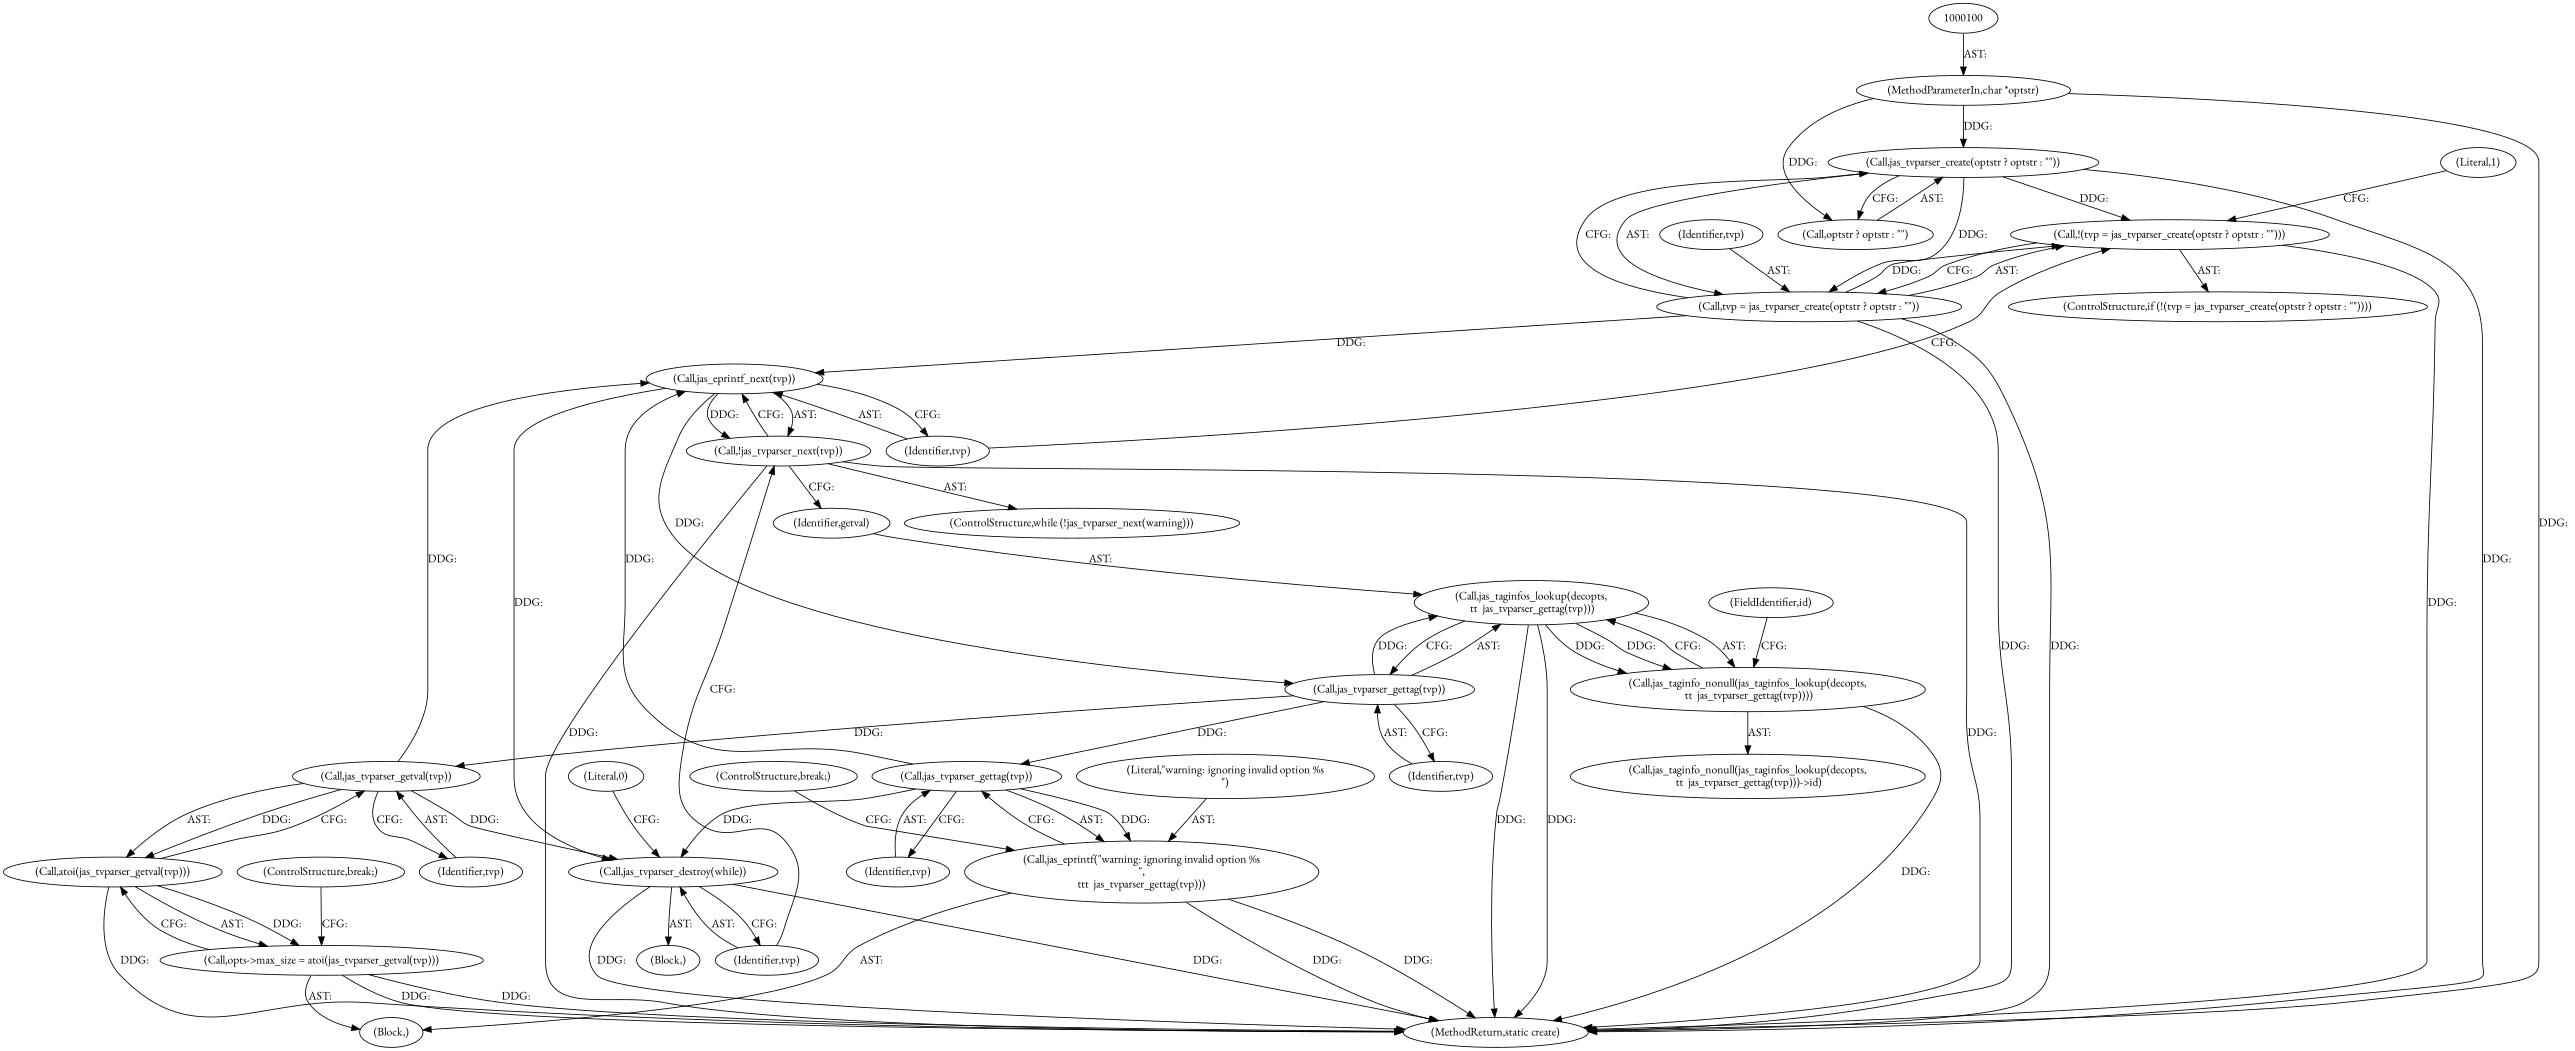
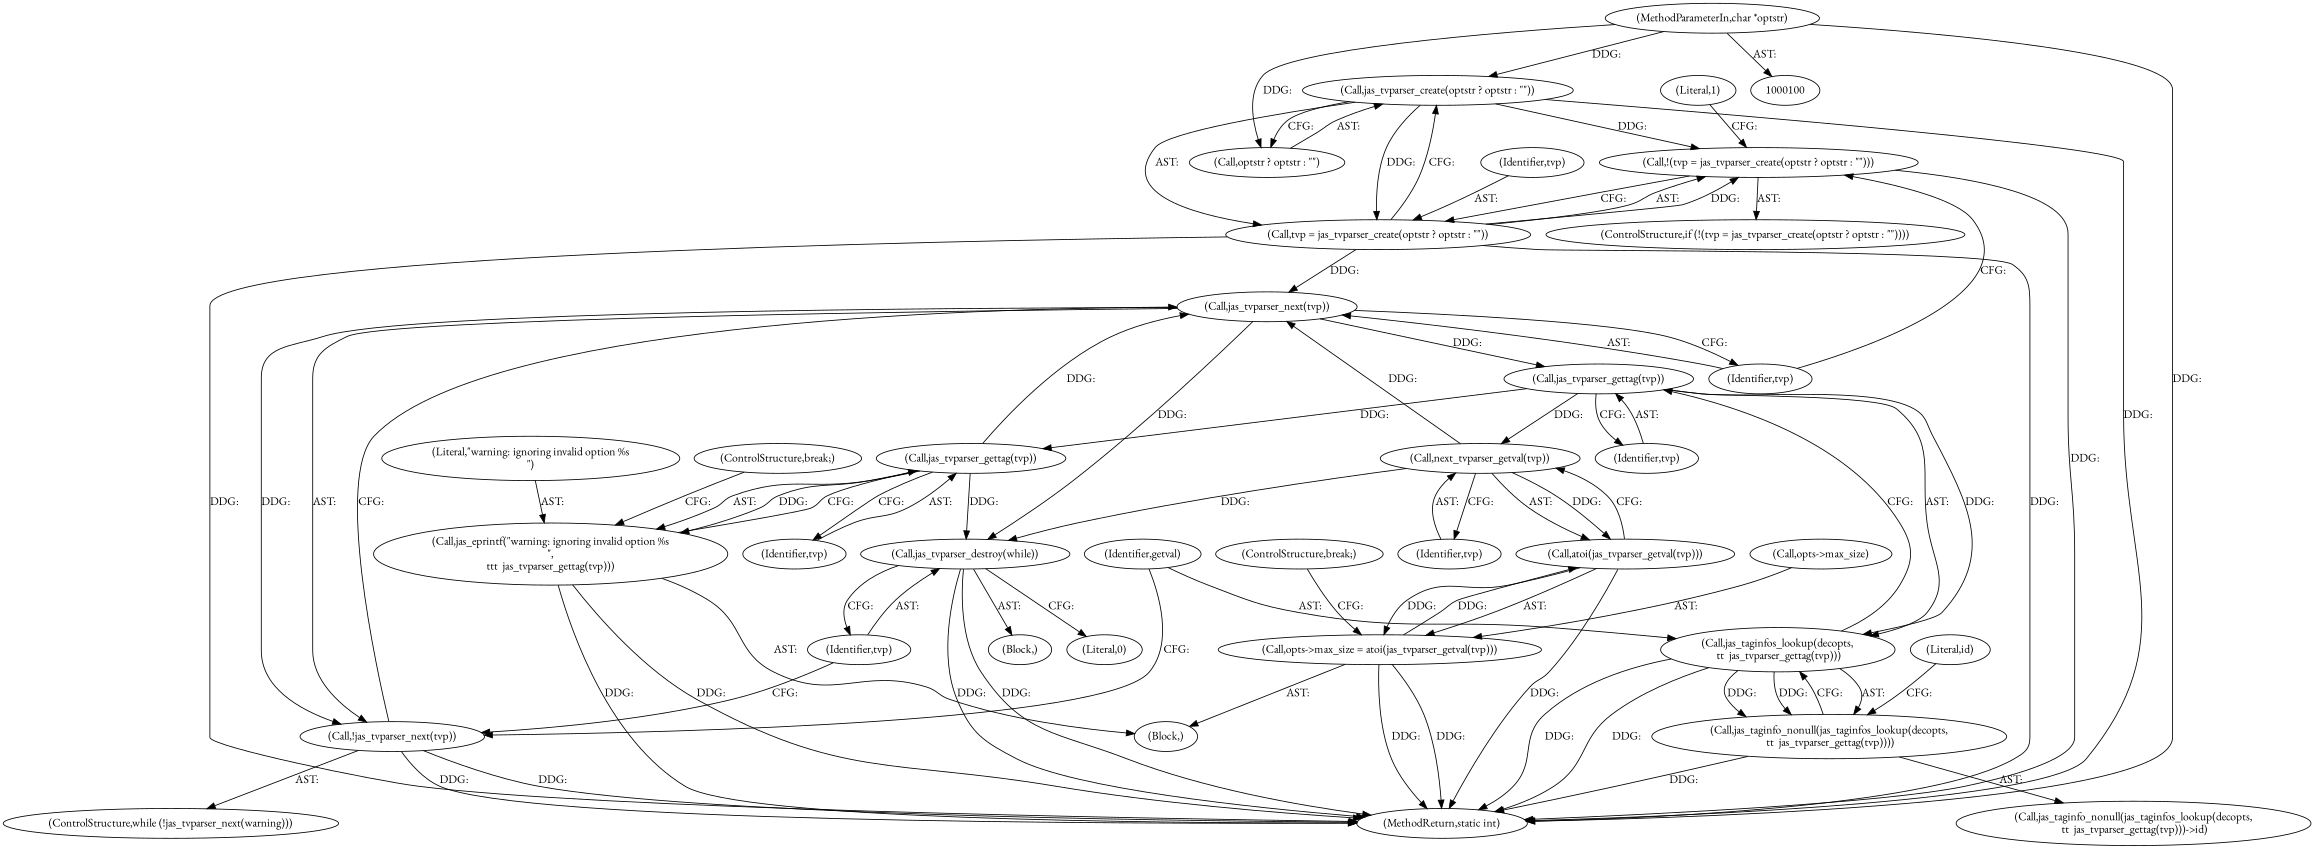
(1963, 50) -> (1746, 52)
(735, 379) -> (1267, 307)
(803, 484) -> (878, 721)
none -> (1821, 554)
(1771, 603) -> (1950, 650)
(386, 776) -> (1480, 458)
(631, 823) -> (1033, 600)
(175, 924) -> (1474, 606)
(1496, 1032) -> (1442, 823)
